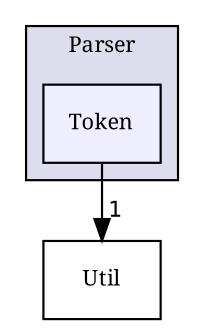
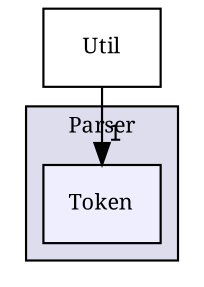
(102, 194) -> (102, 119)
